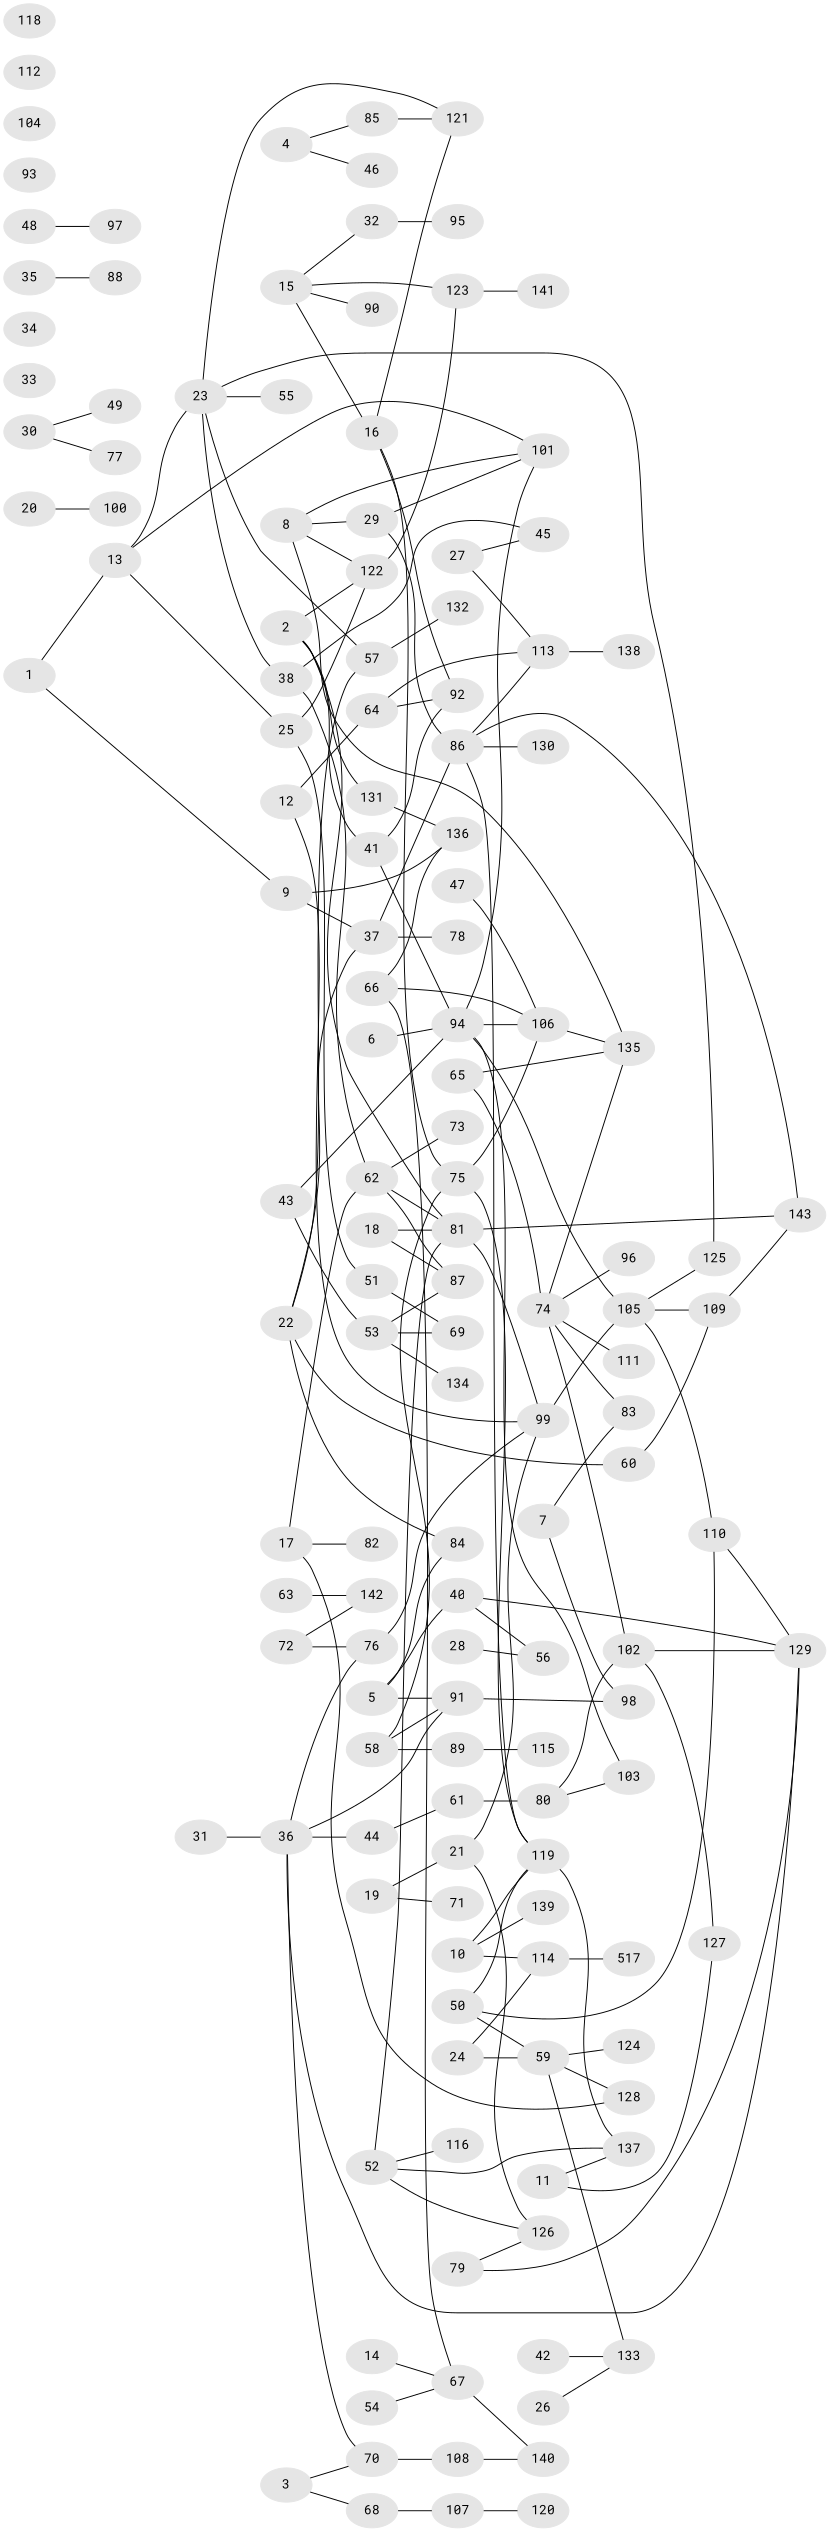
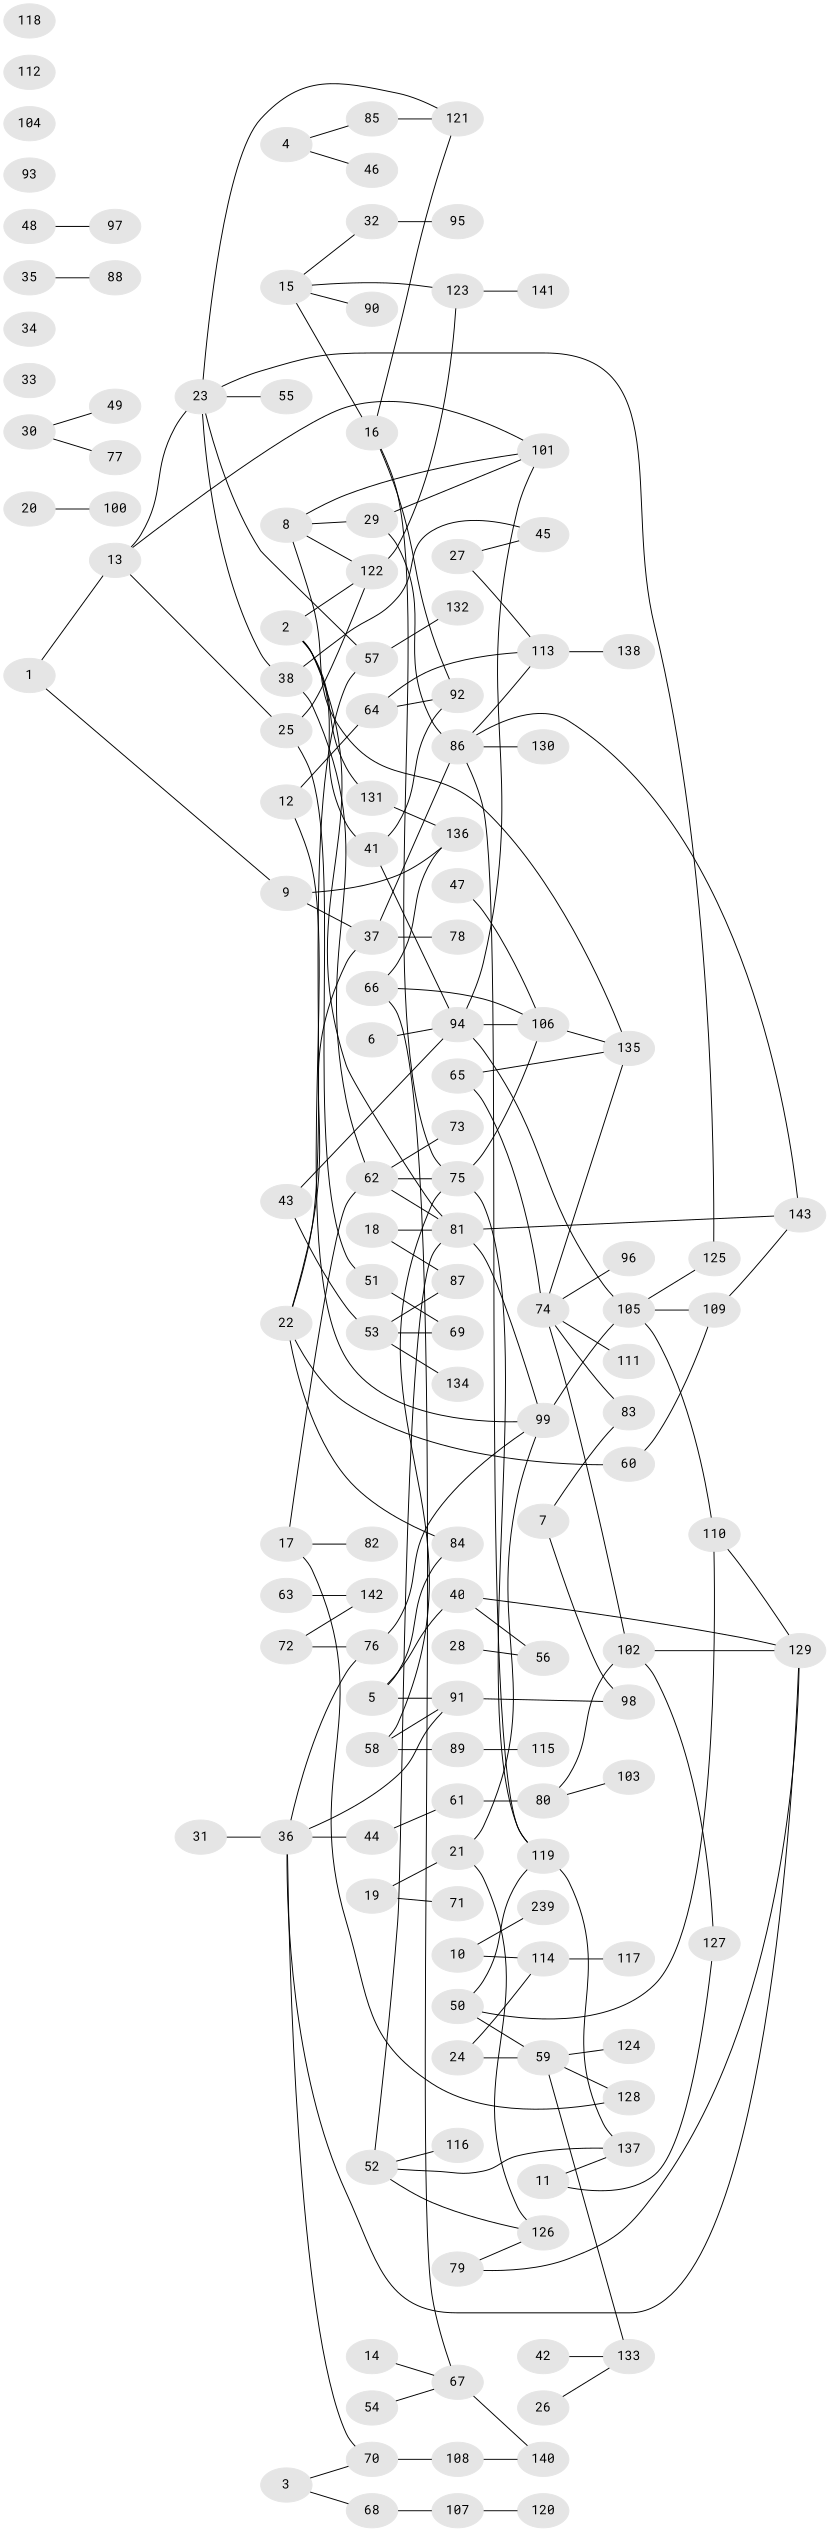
(411, 1224) -> (407, 1179)
(509, 1504) -> none
(543, 1908) -> (543, 1908)
(492, 1919) -> none
(629, 1959) -> (629, 1959)
